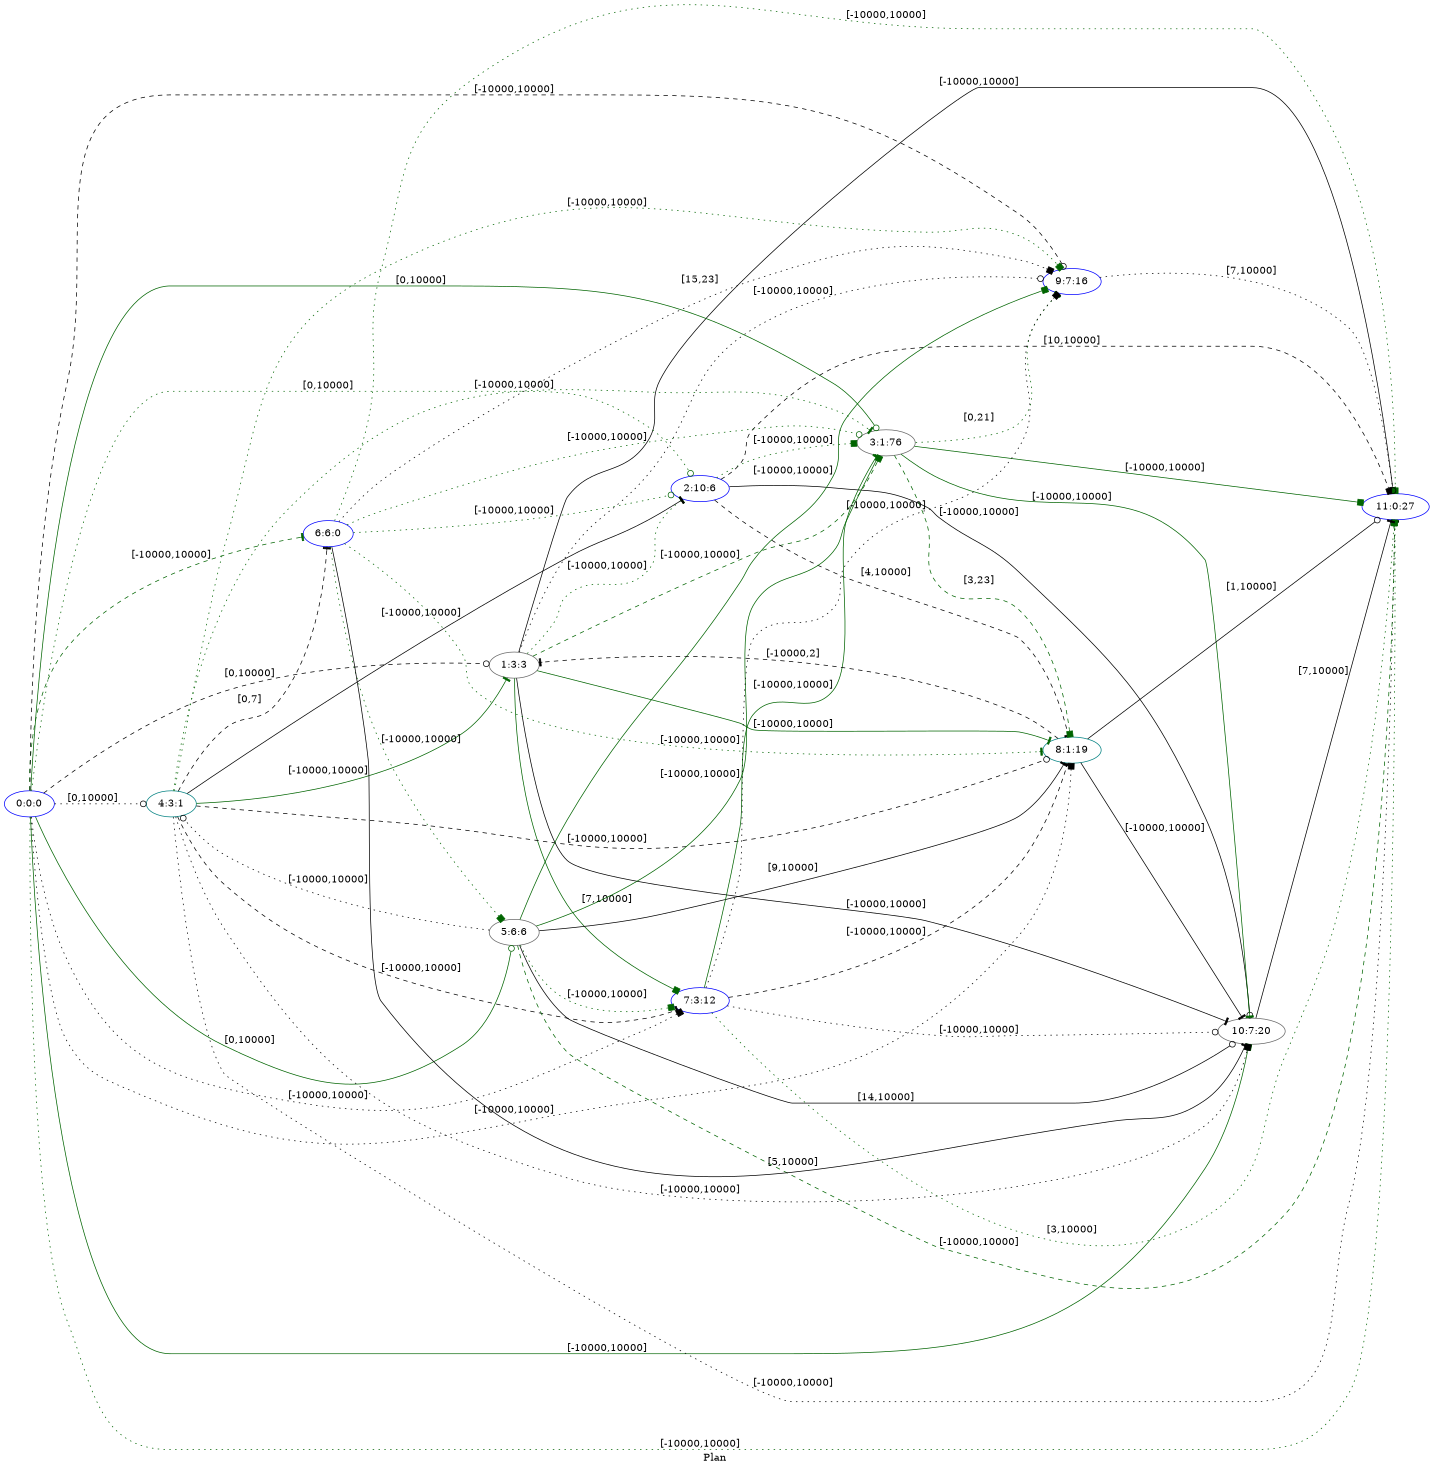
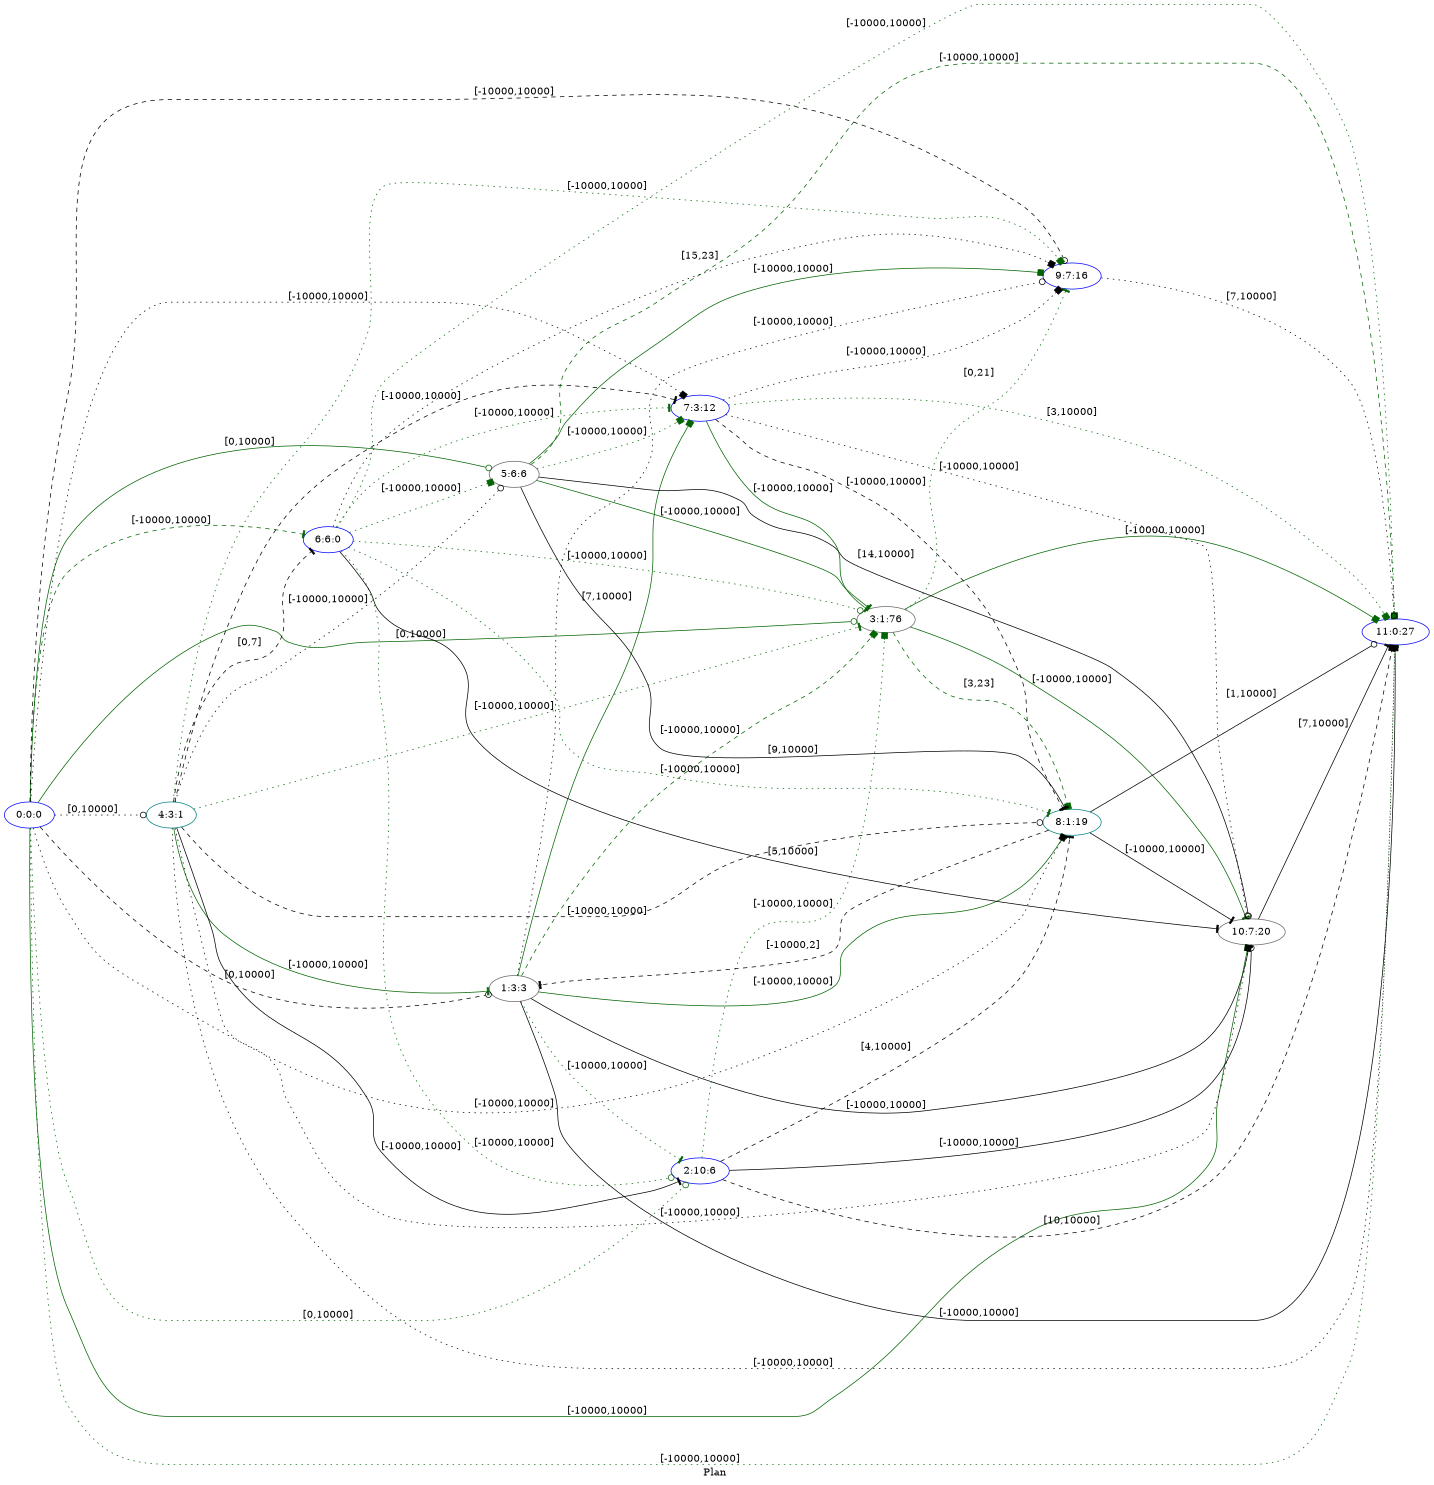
none -> (486, 432)
(328, 897) -> (322, 638)
